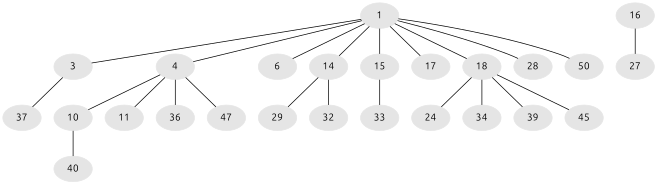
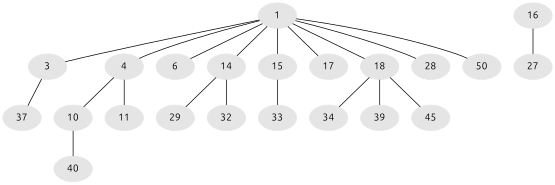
(175, 118) -> none
(226, 118) -> none
(431, 118) -> none
